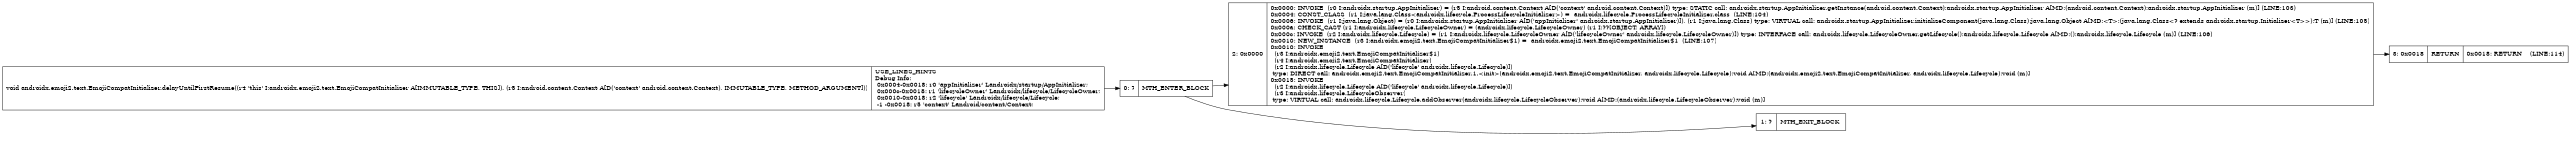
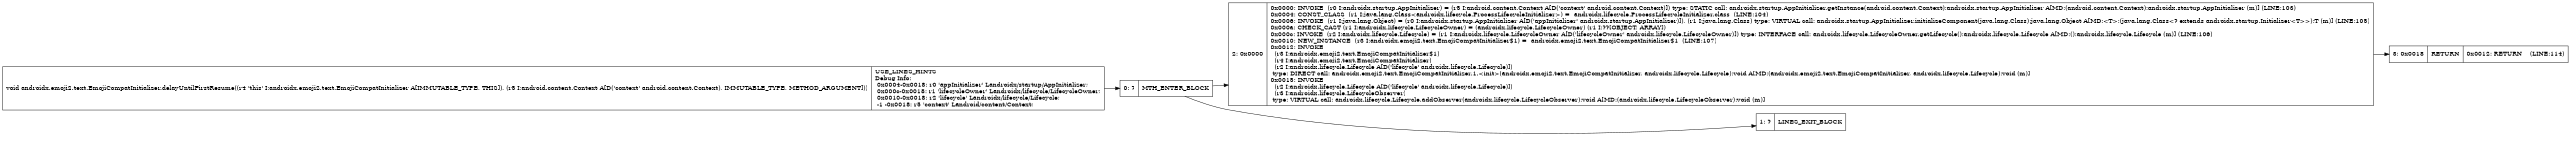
(1299, 47) -> (1299, 47)
(2516, 54) -> (2516, 54)
(1810, 122) -> (1810, 122)
